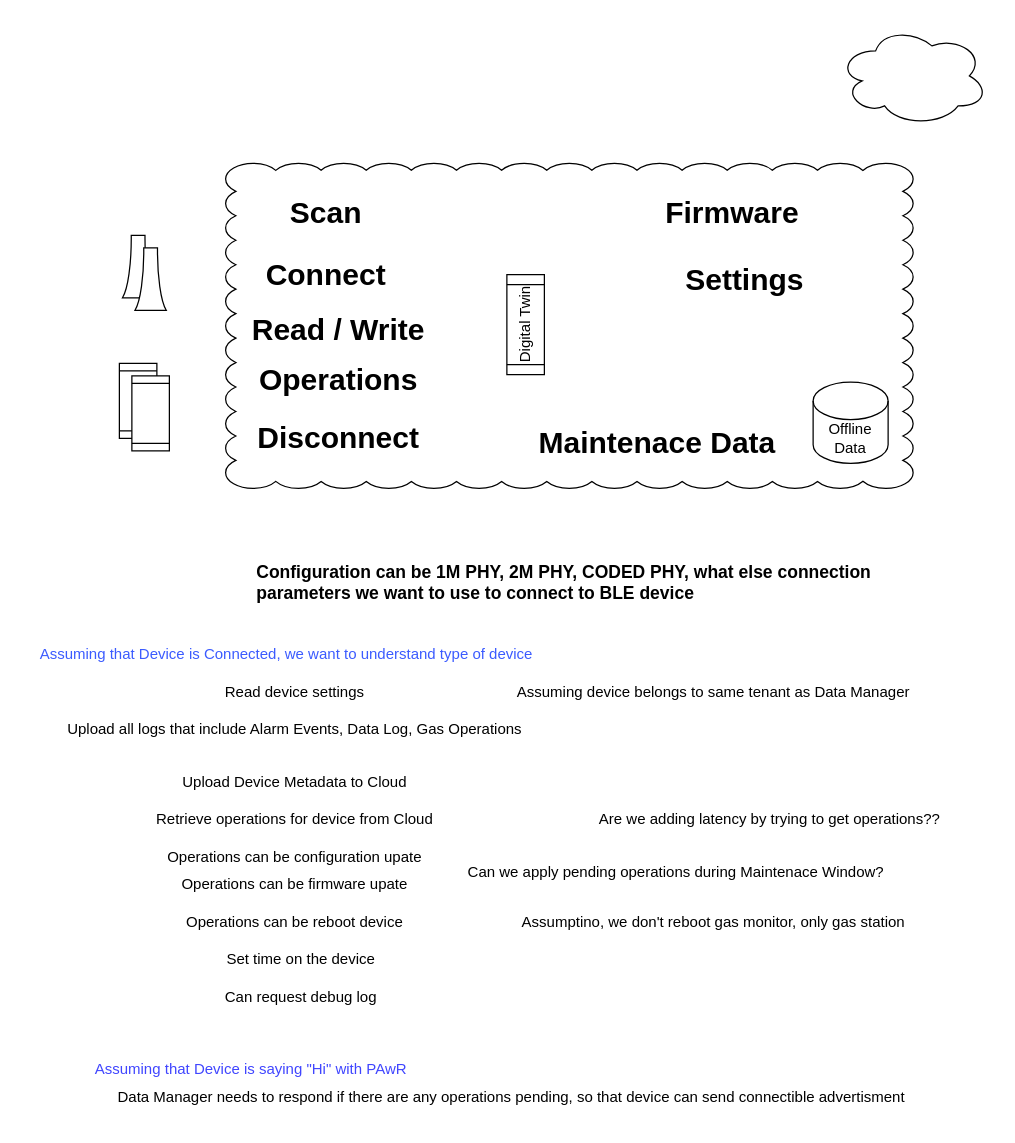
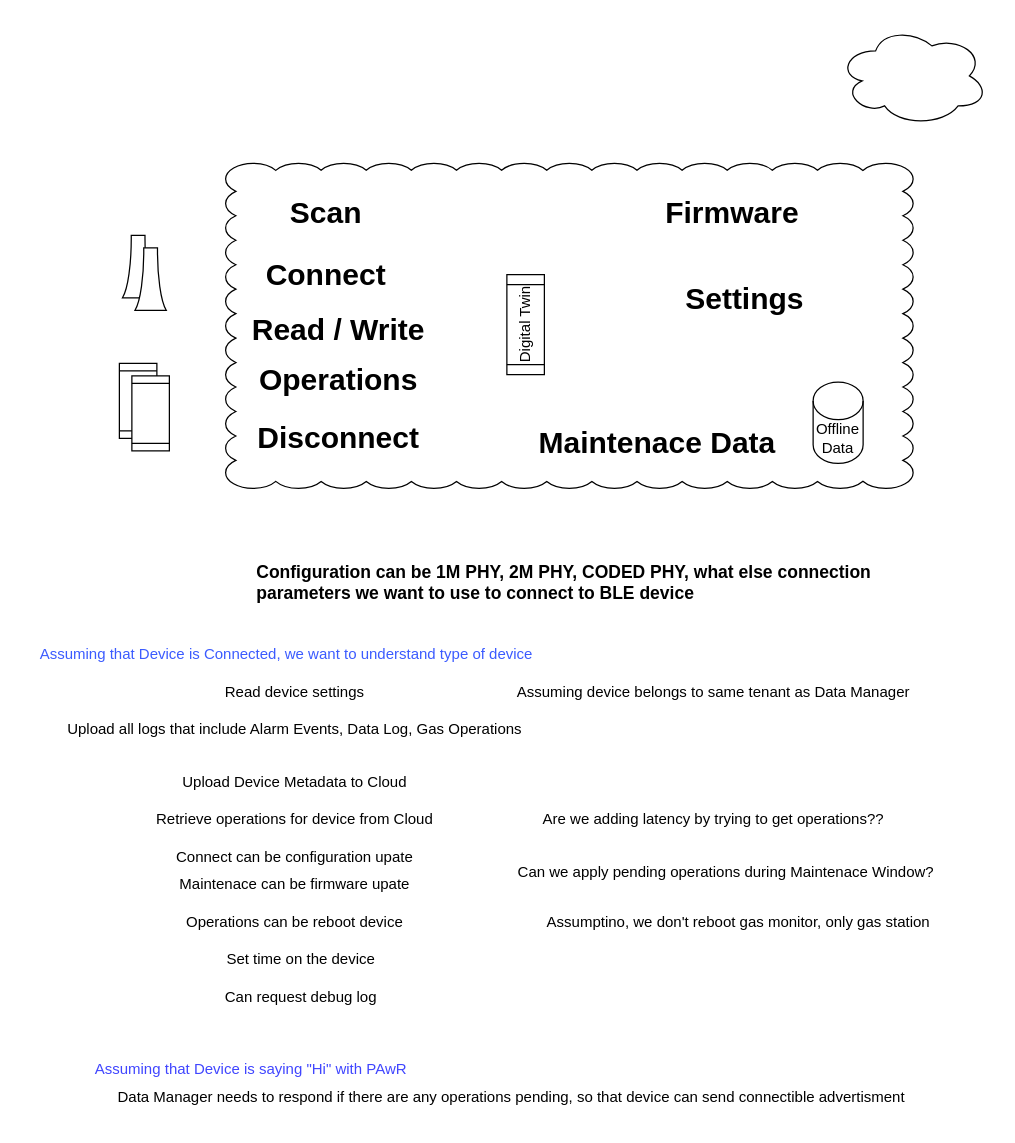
(744, 281) -> (744, 299)
(851, 423) -> (838, 423)
(769, 819) -> (713, 819)
(295, 857) -> (295, 857)
(676, 872) -> (726, 872)
(295, 884) -> (295, 884)
(713, 922) -> (738, 922)
